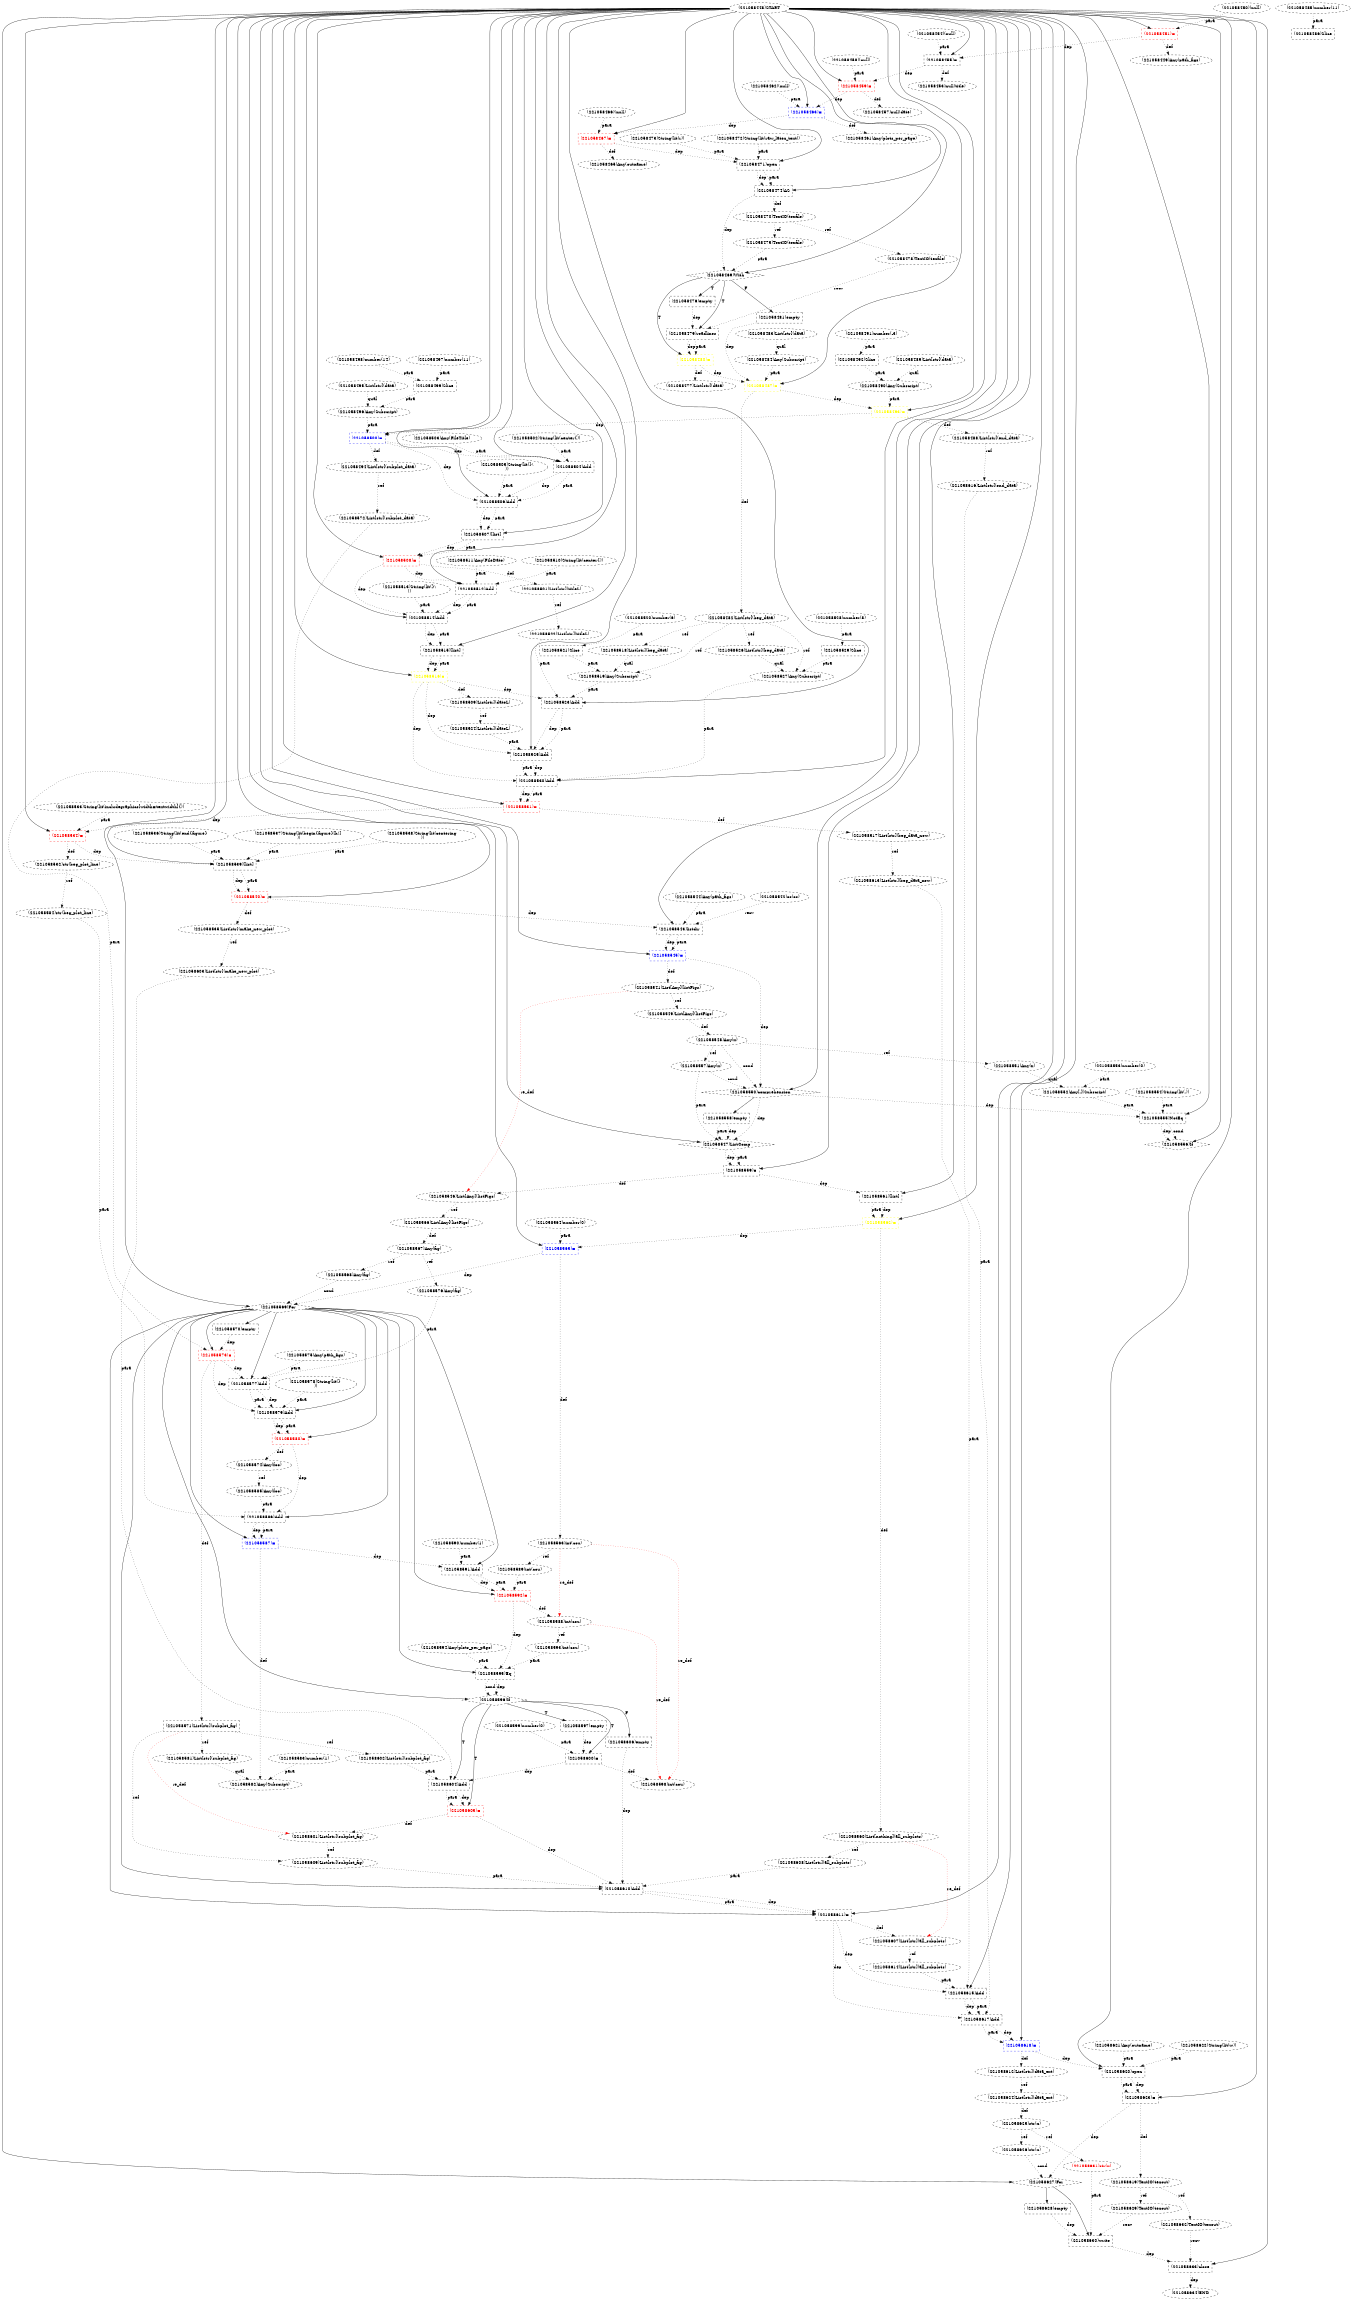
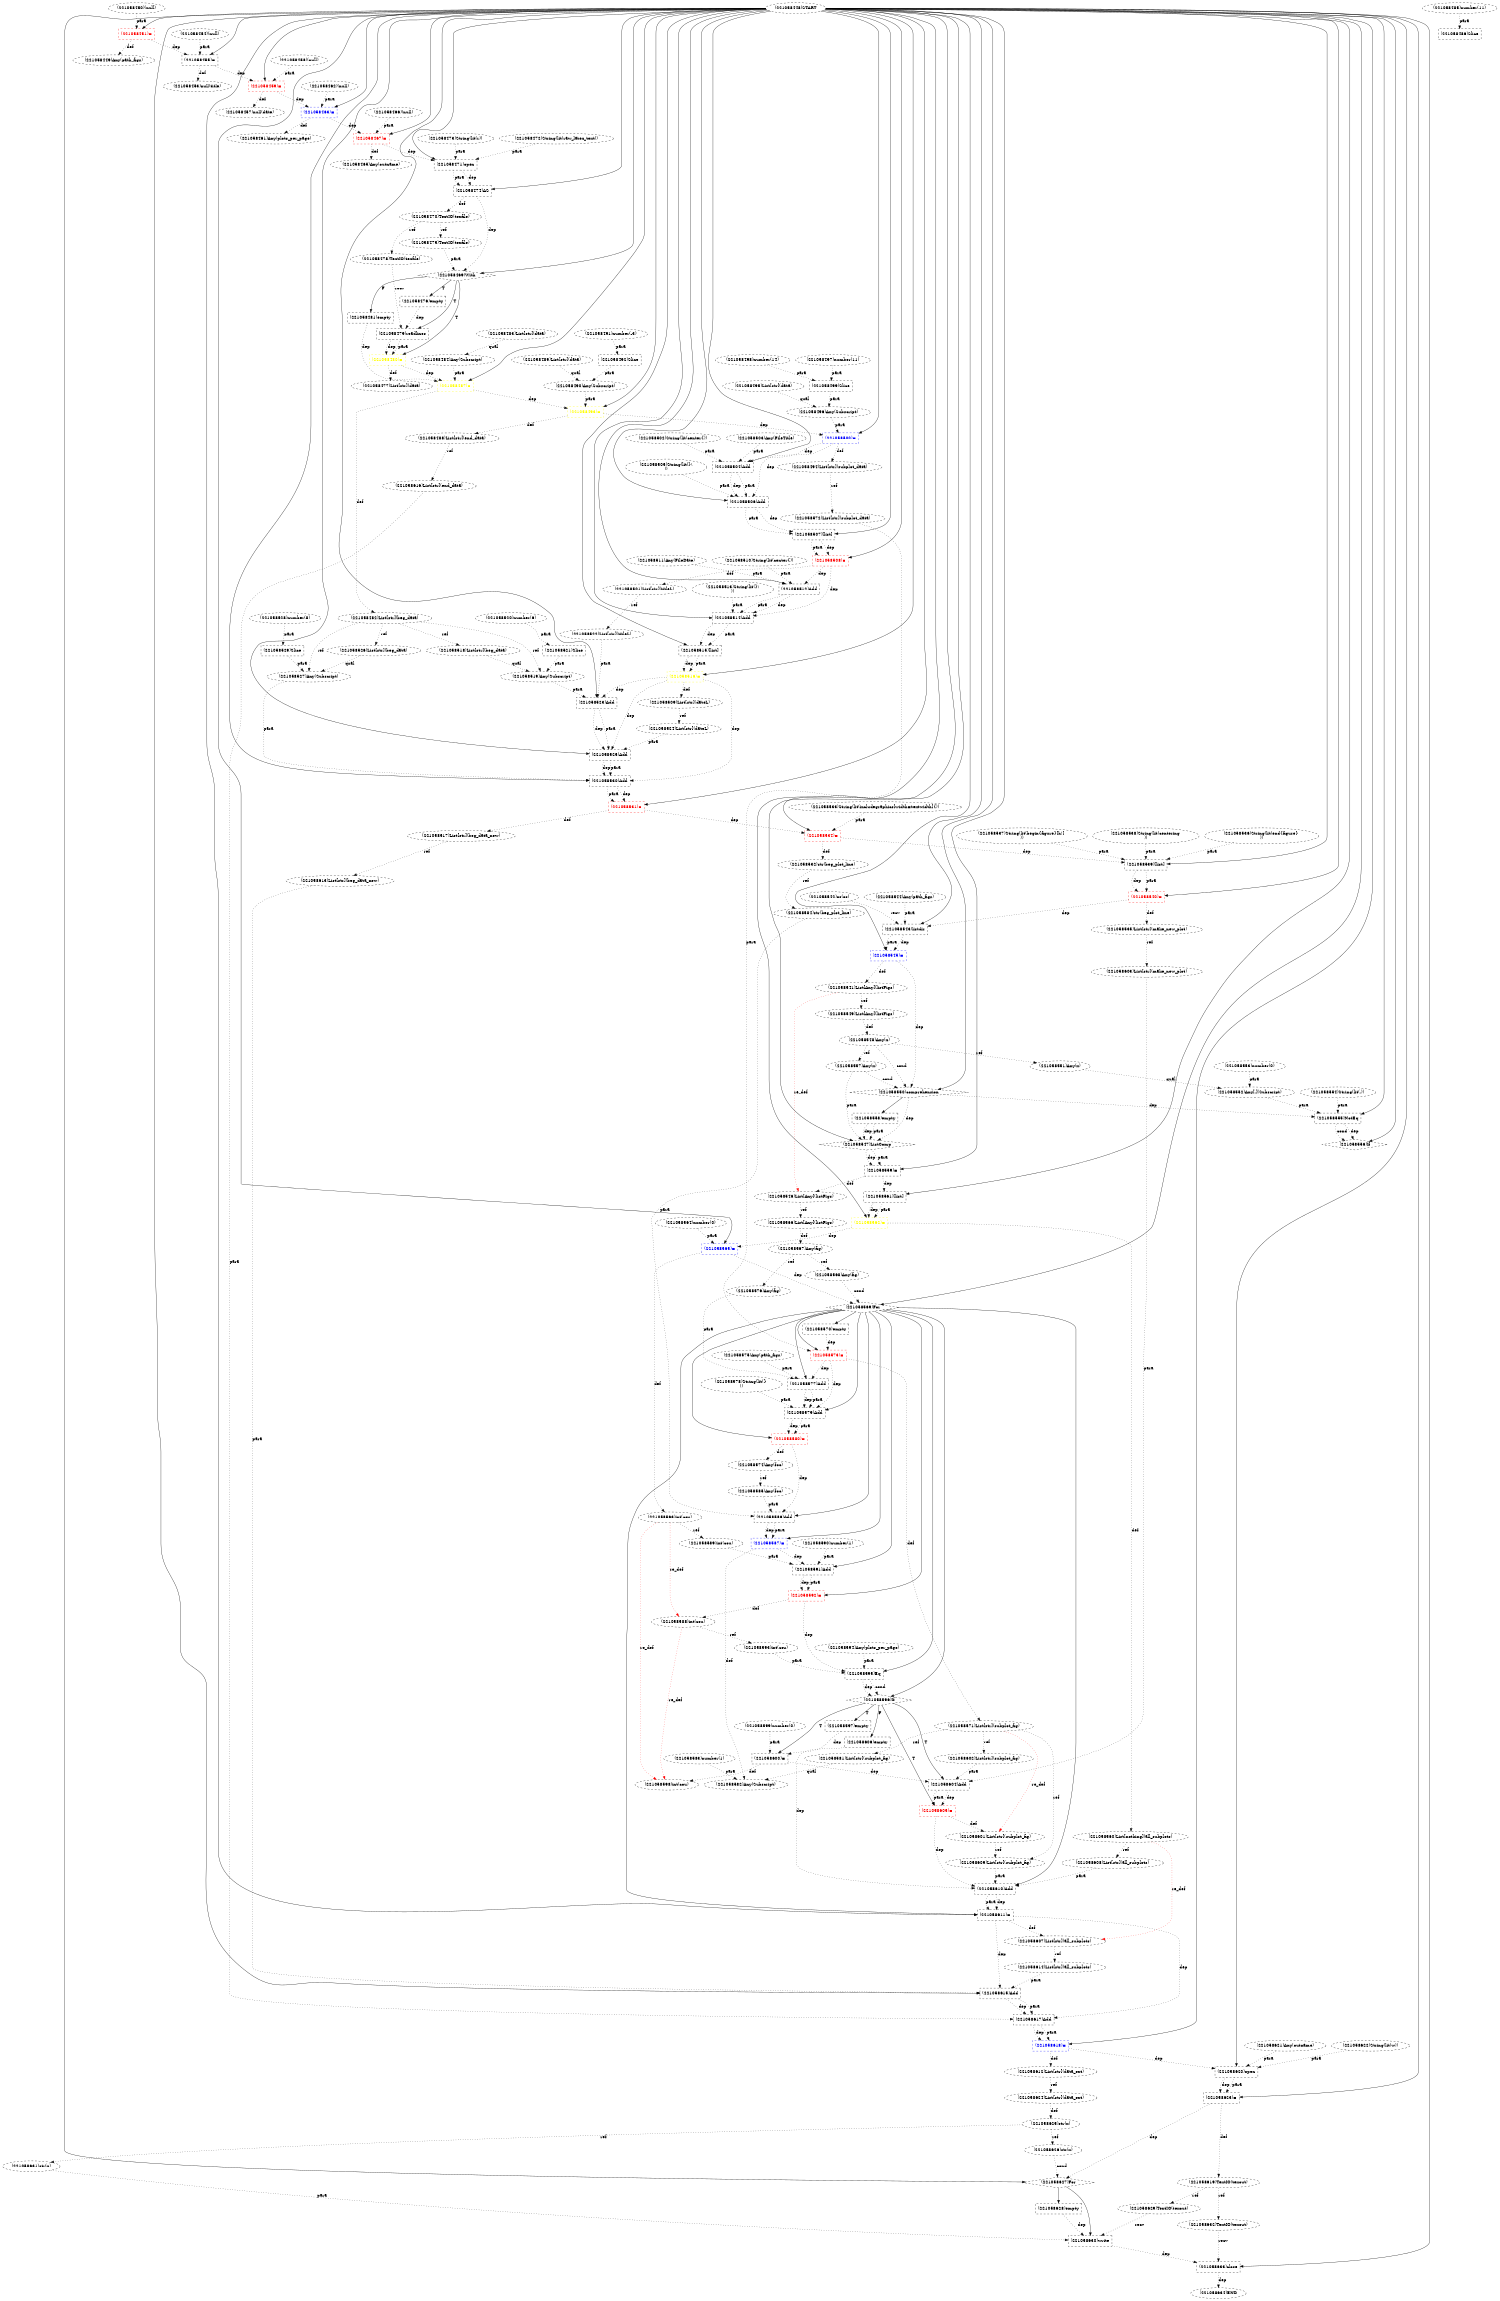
(517, 1581) -> (759, 1556)
(202, 1726) -> (984, 1726)
(1092, 2166) -> (31, 2166)
